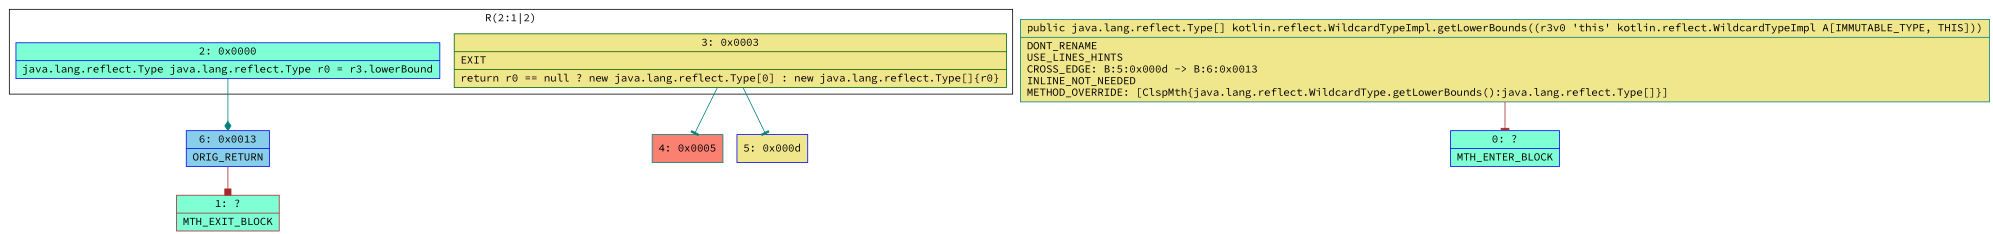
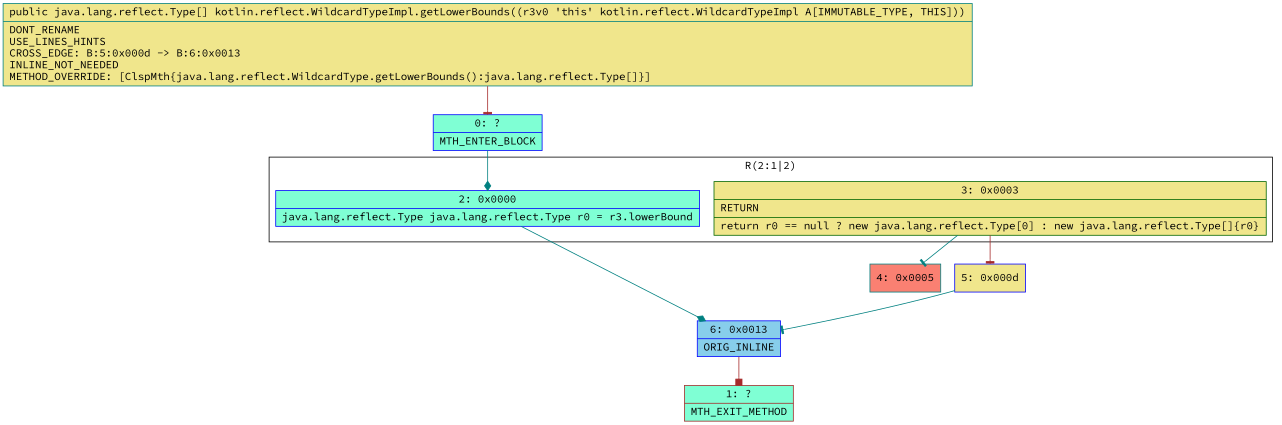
(474, 60) -> (740, 208)
(754, 109) -> (990, 248)
(228, 157) -> (739, 347)
none -> (488, 166)
(228, 222) -> (739, 412)
none -> (870, 311)
